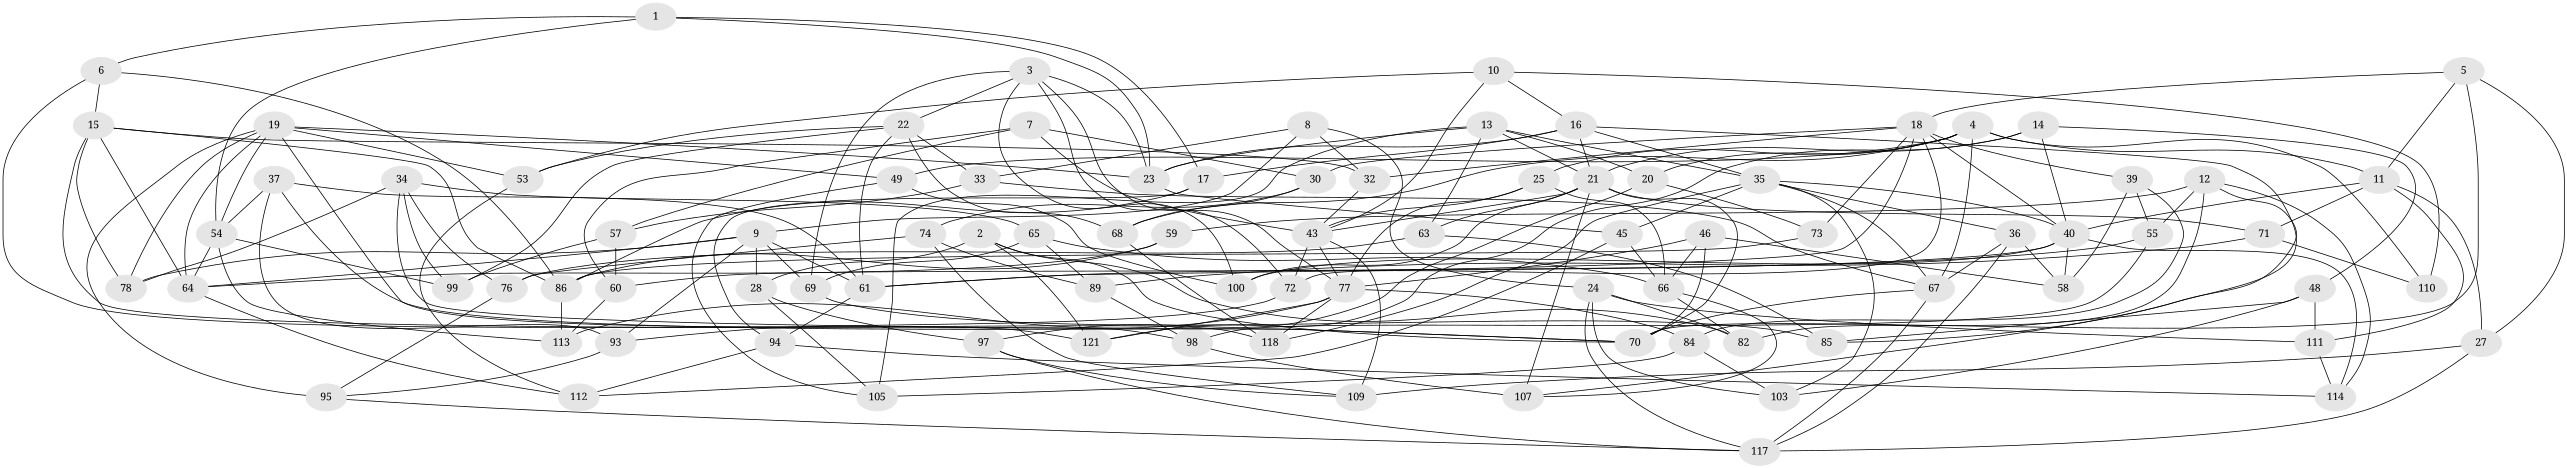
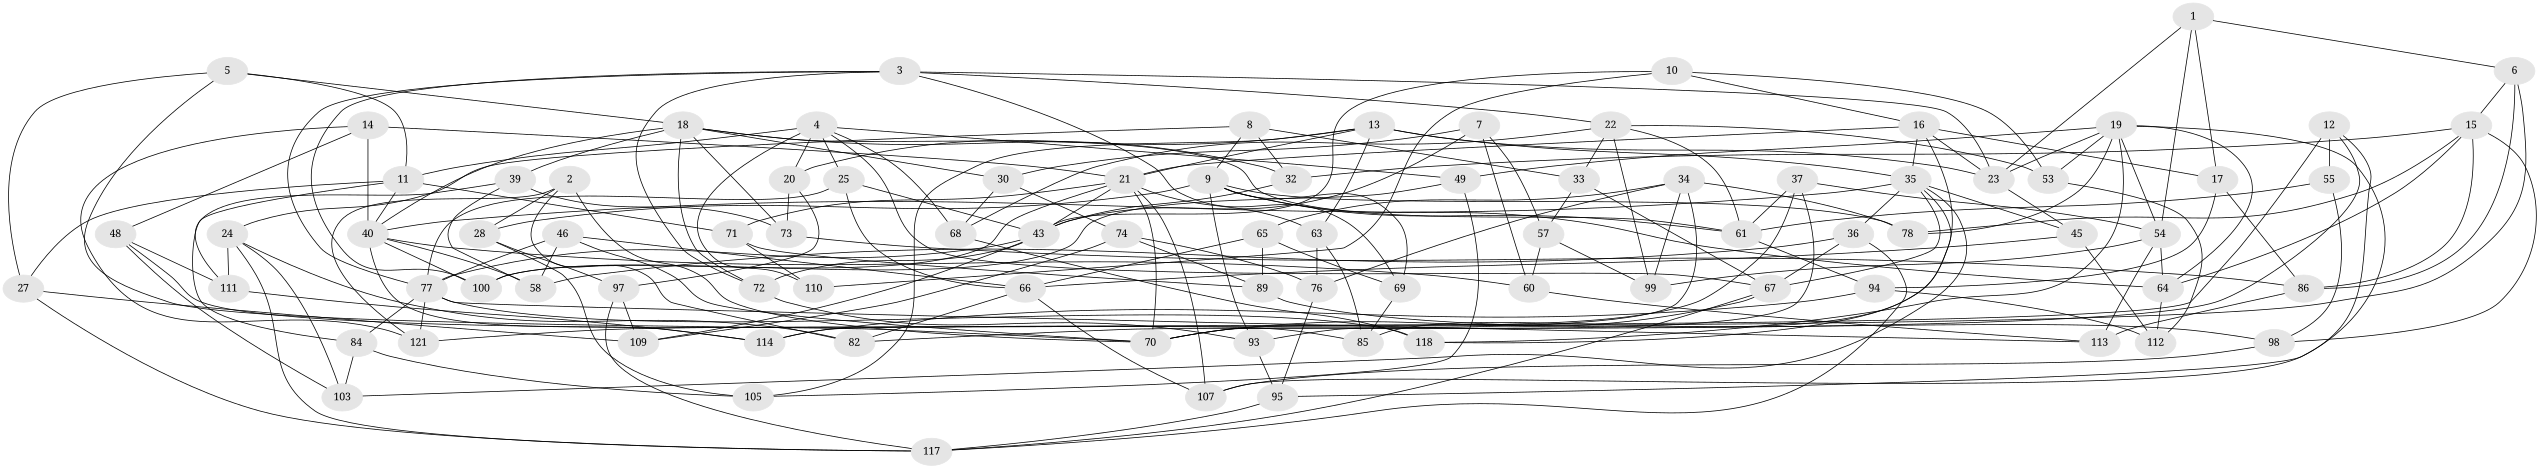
(2142, 207) -> (608, 206)
(1172, 234) -> none
